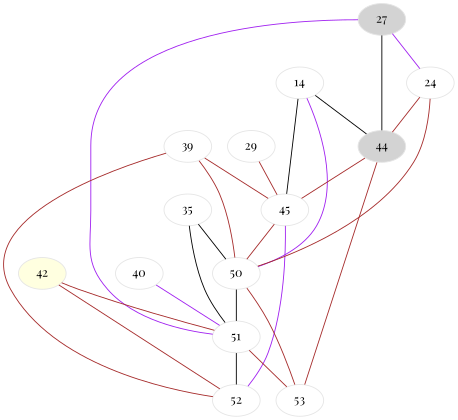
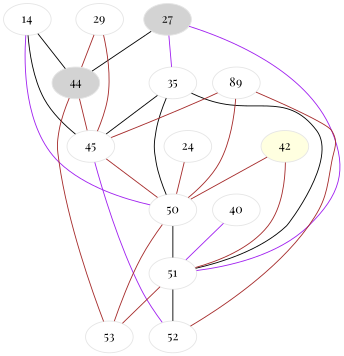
(406, 51) -> (170, 51)
none -> (132, 115)
(406, 115) -> (88, 51)
(188, 146) -> (236, 83)
(139, 337) -> (229, 178)
